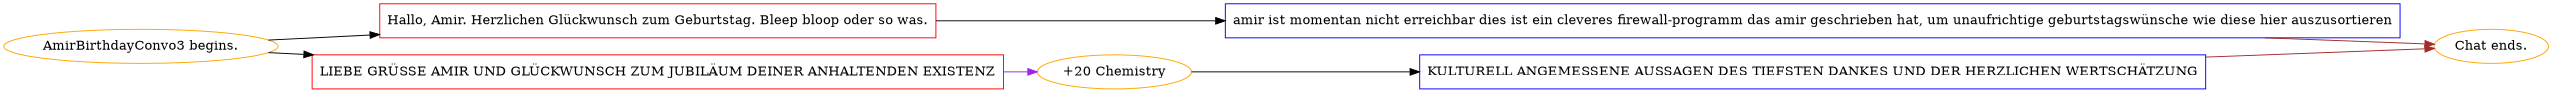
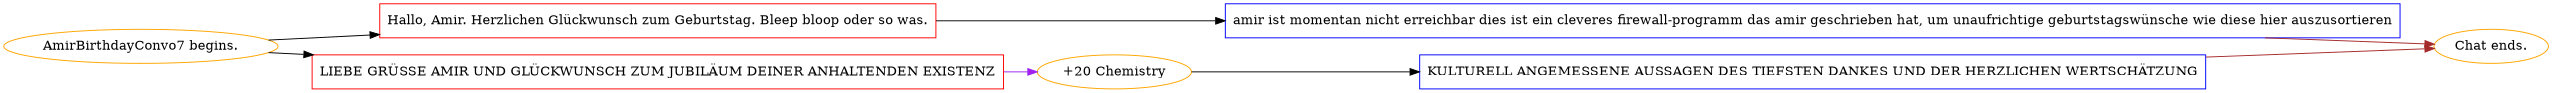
(141, 46) -> (141, 46)
